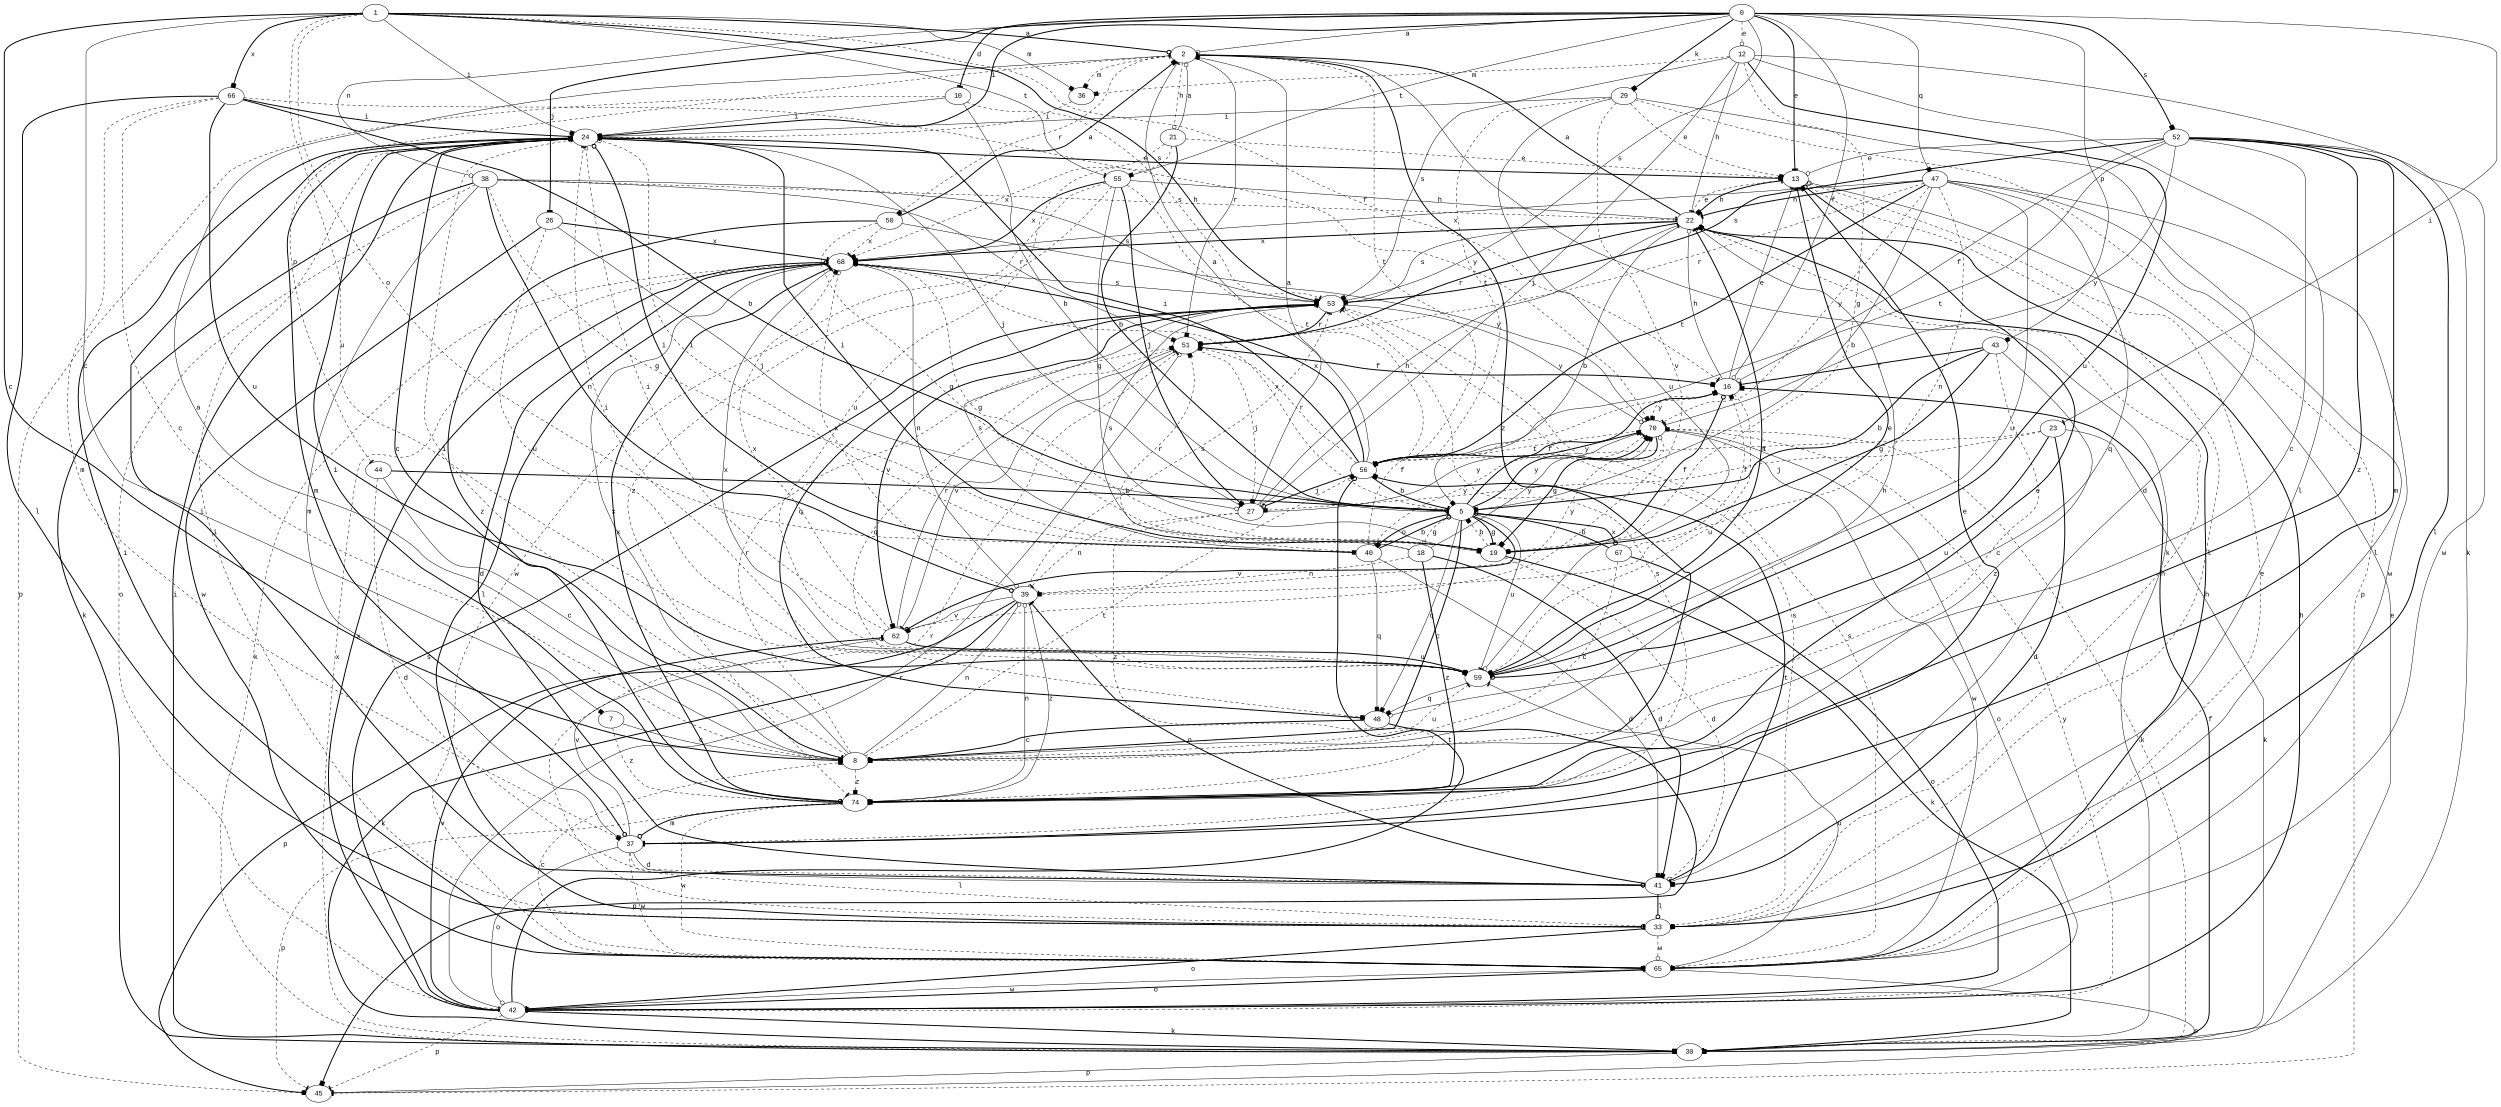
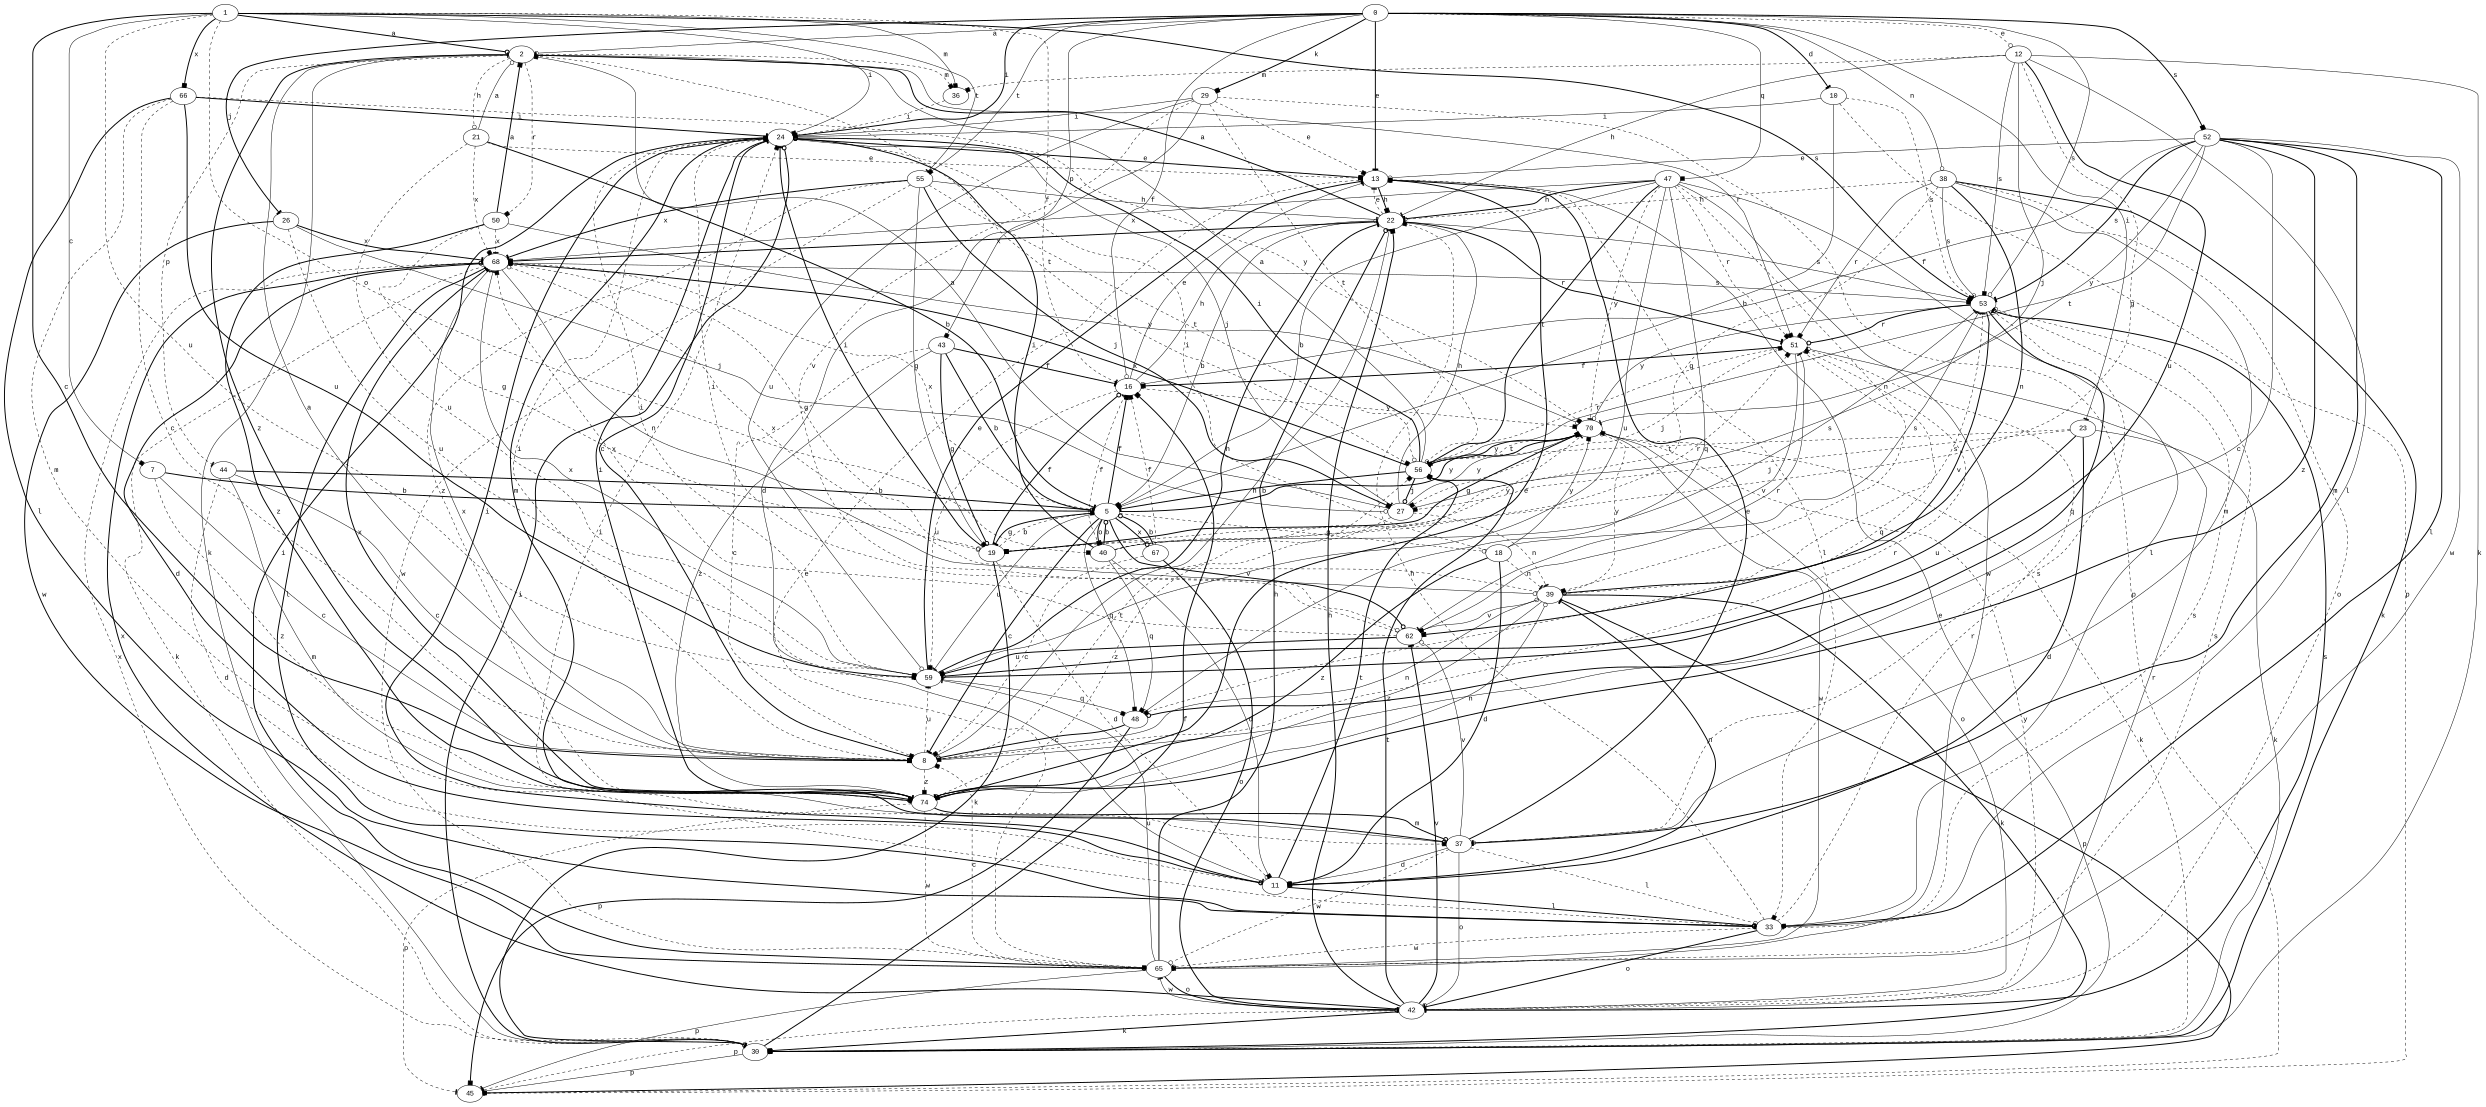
(829, 356) -> (628, 503)
none -> (790, 797)
(1658, 886) -> (1275, 886)
(1033, 954) -> (962, 951)
